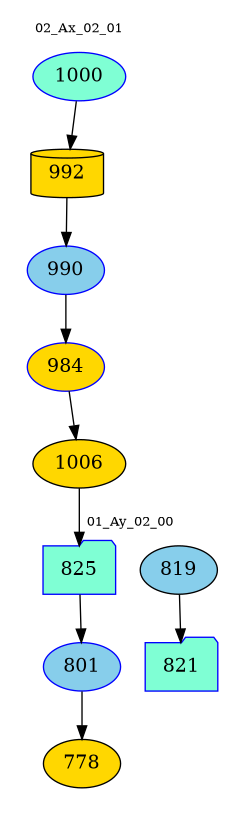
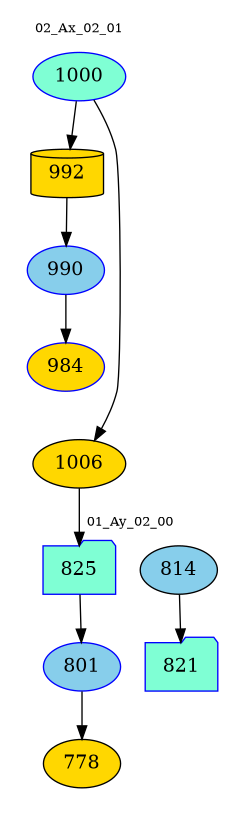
(72, 408) -> (120, 264)
(179, 570) -> (179, 570)
